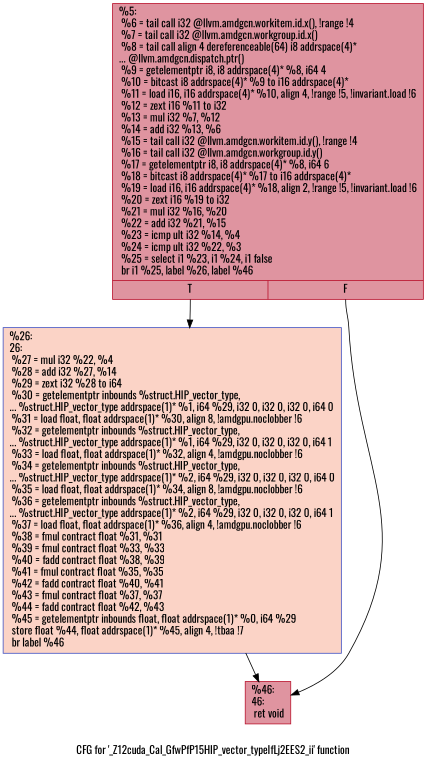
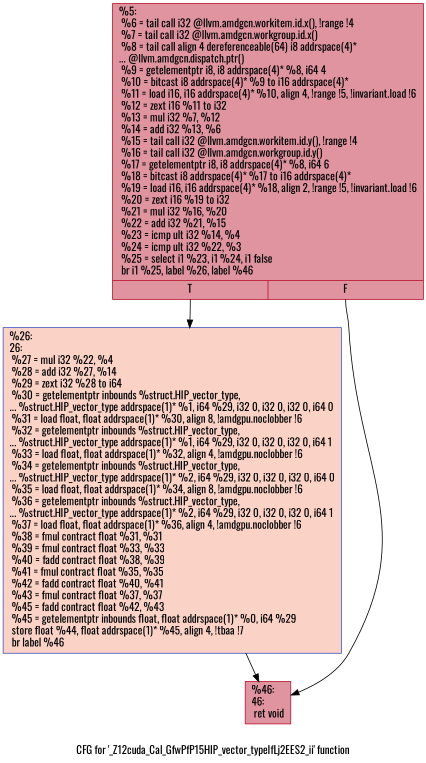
(87, 608) -> (87, 608)
